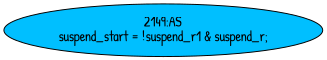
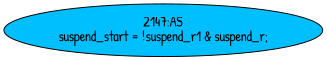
(163, 30) -> (163, 30)
